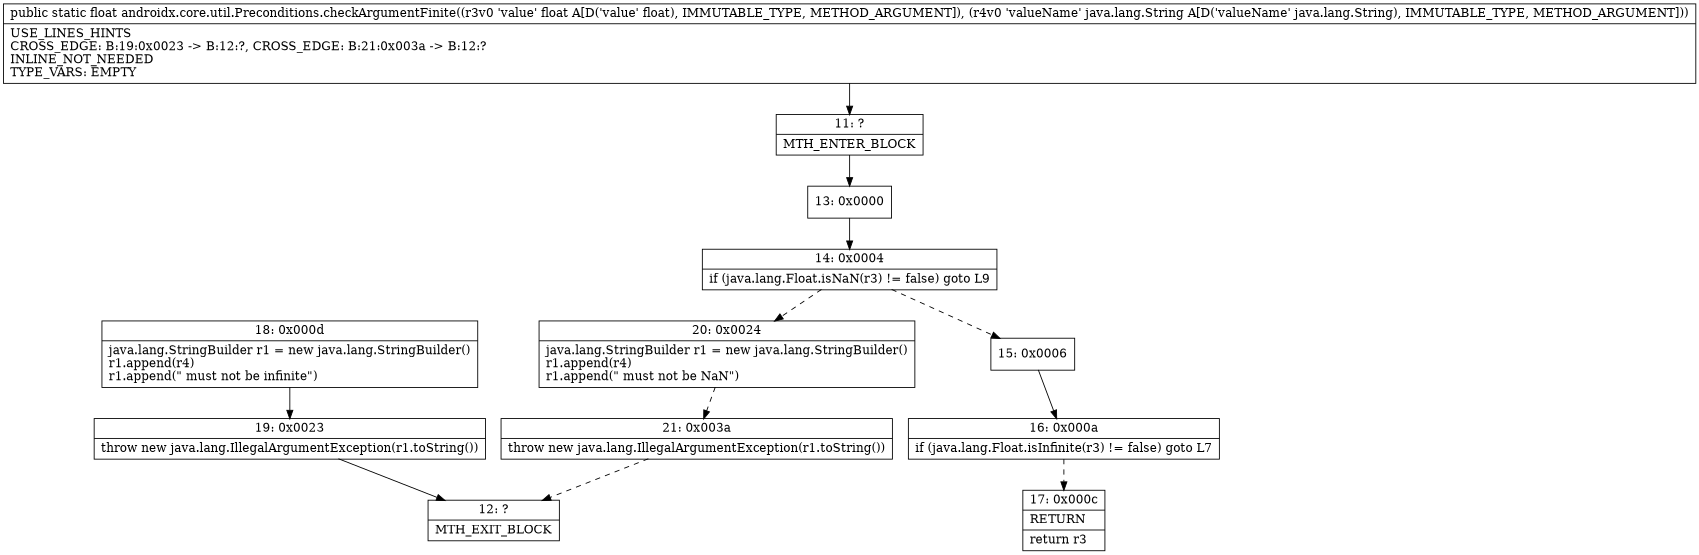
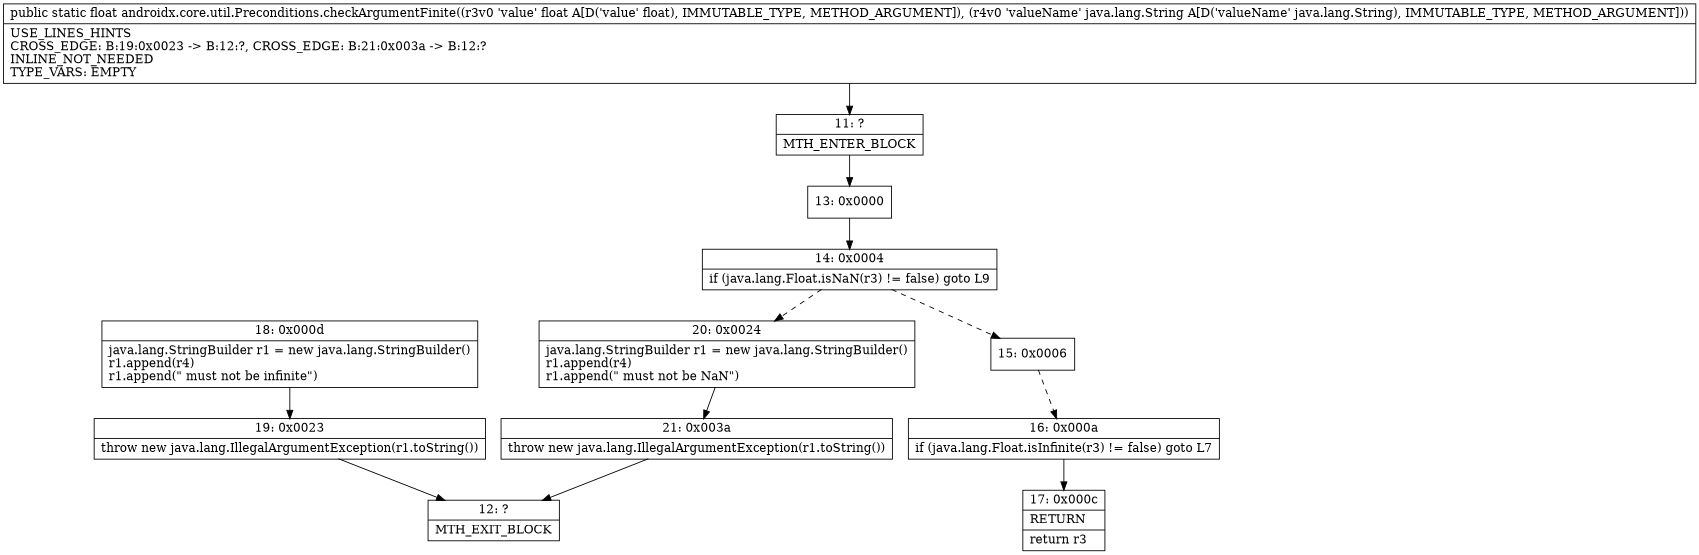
(1046, 390) -> (1046, 390)
(711, 399) -> (711, 399)
(1064, 470) -> (1064, 470)
(599, 478) -> (599, 478)
